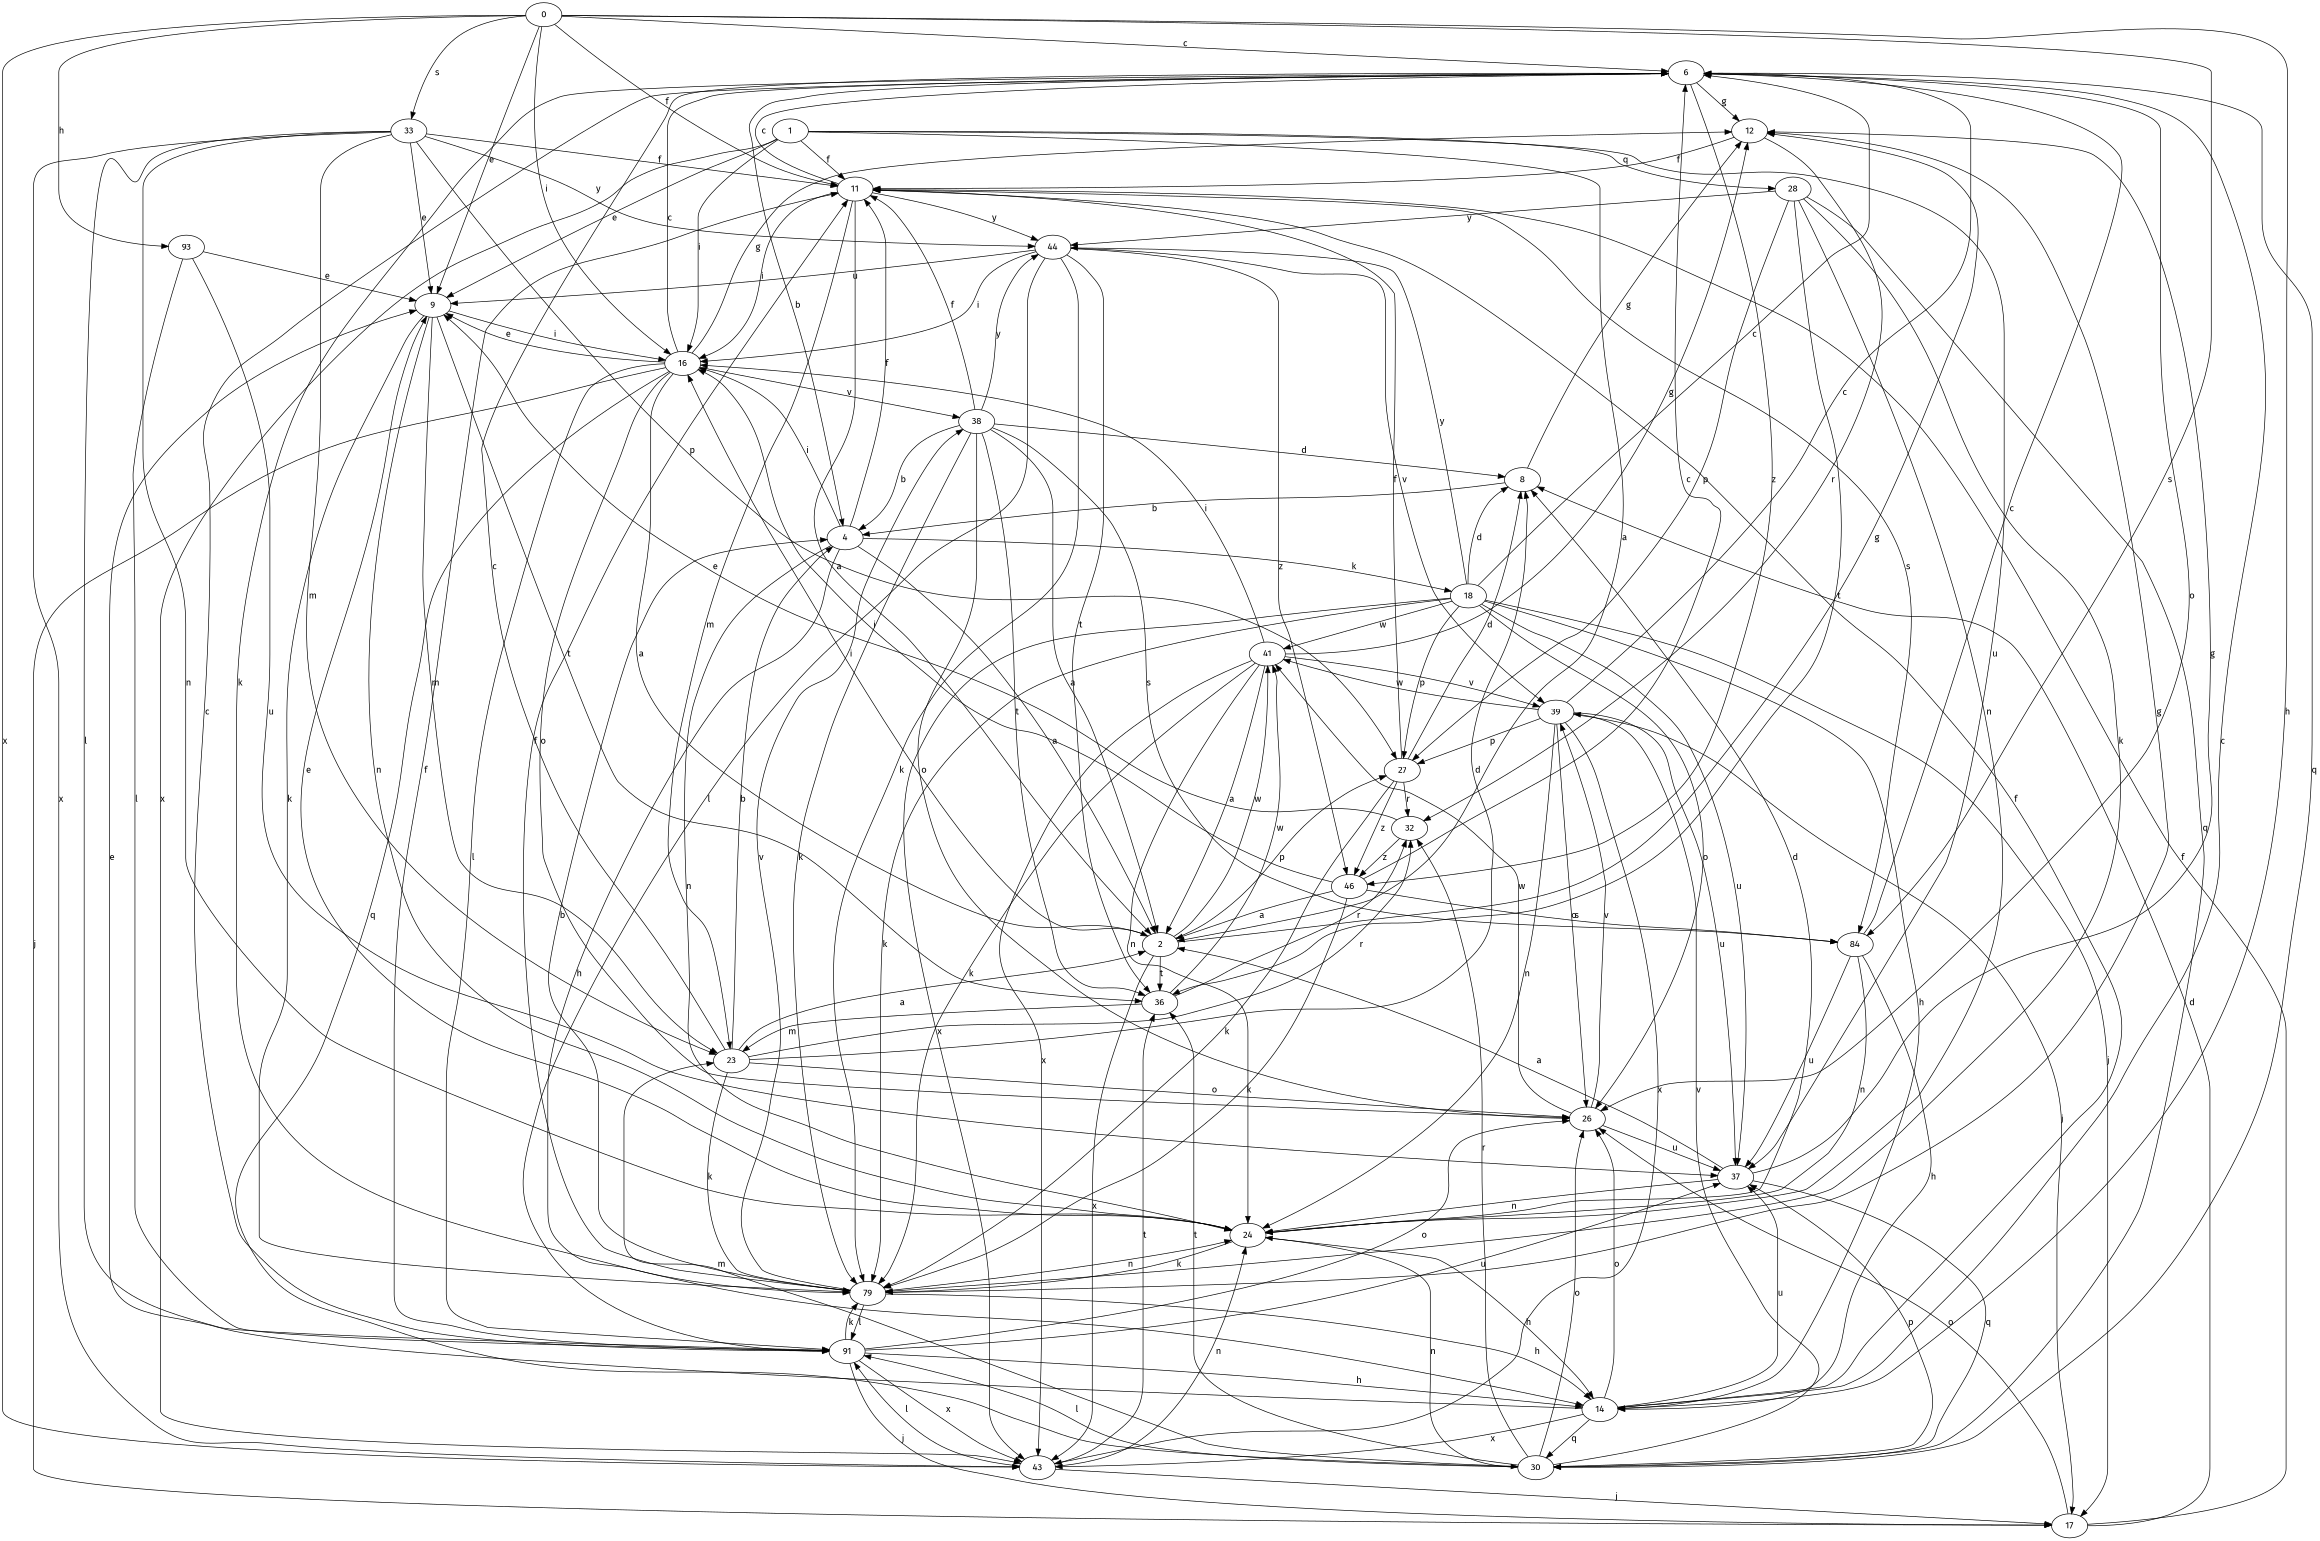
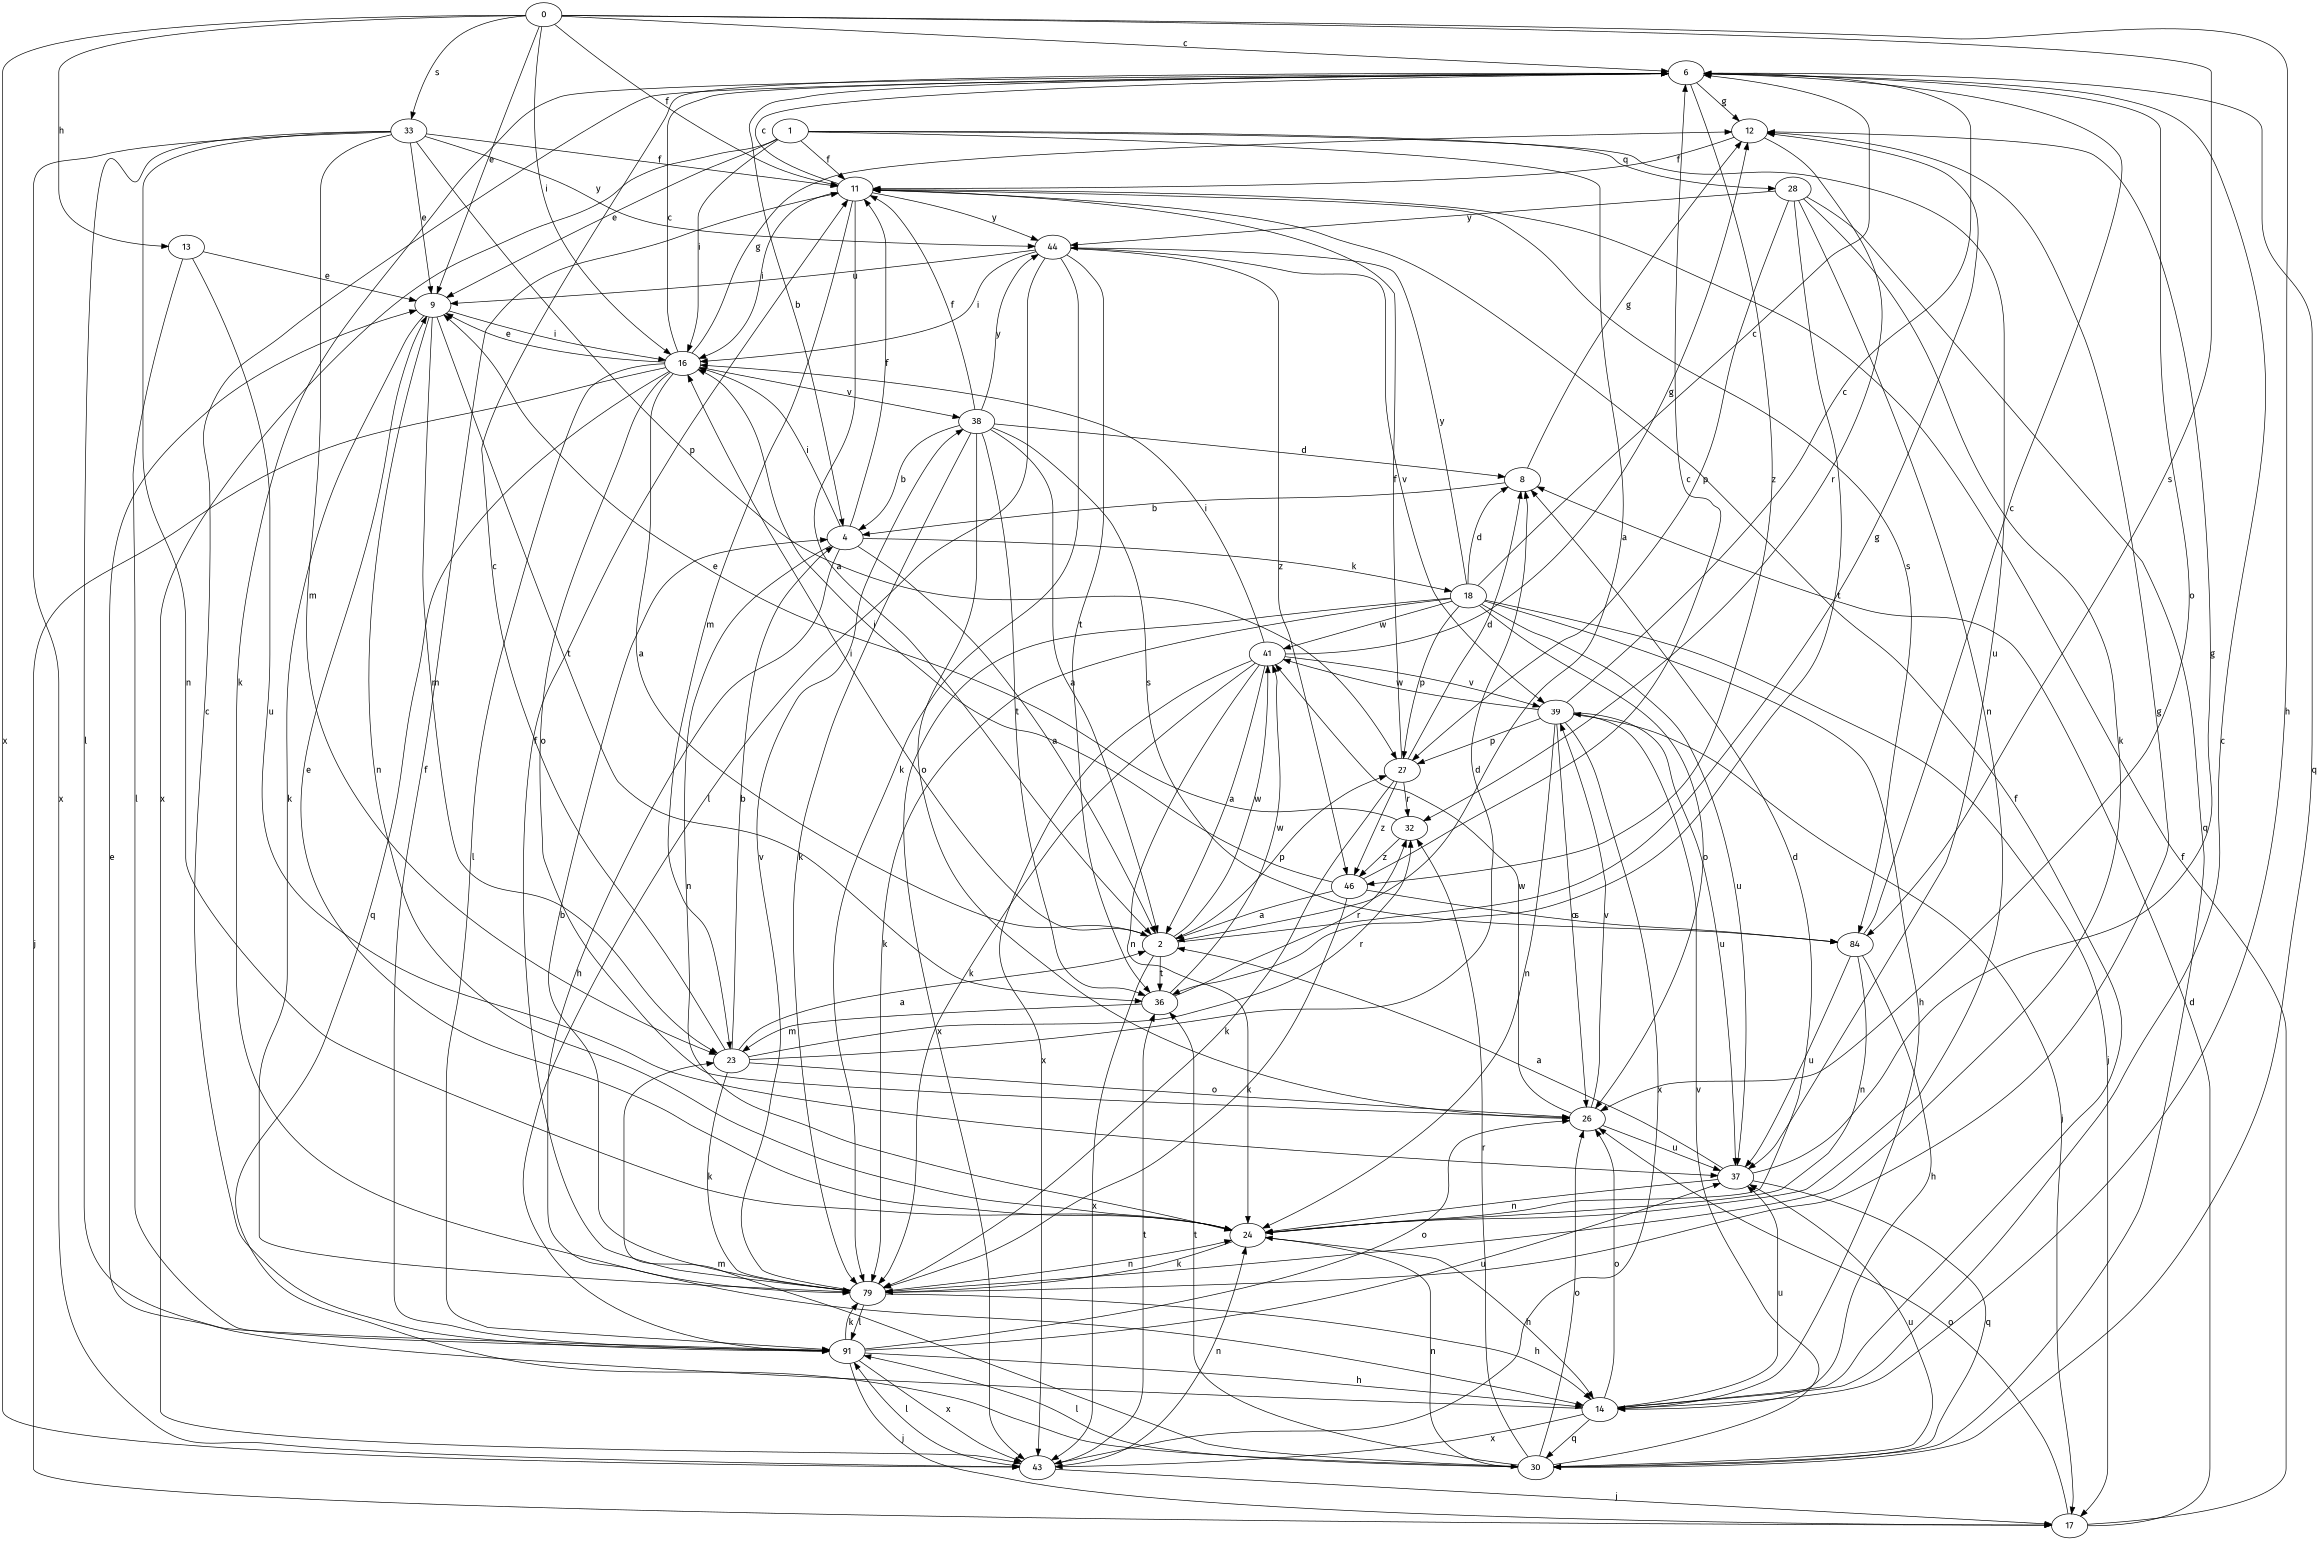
(186, 247) -> (186, 247)
(1911, 1322) -> (1911, 1322)
